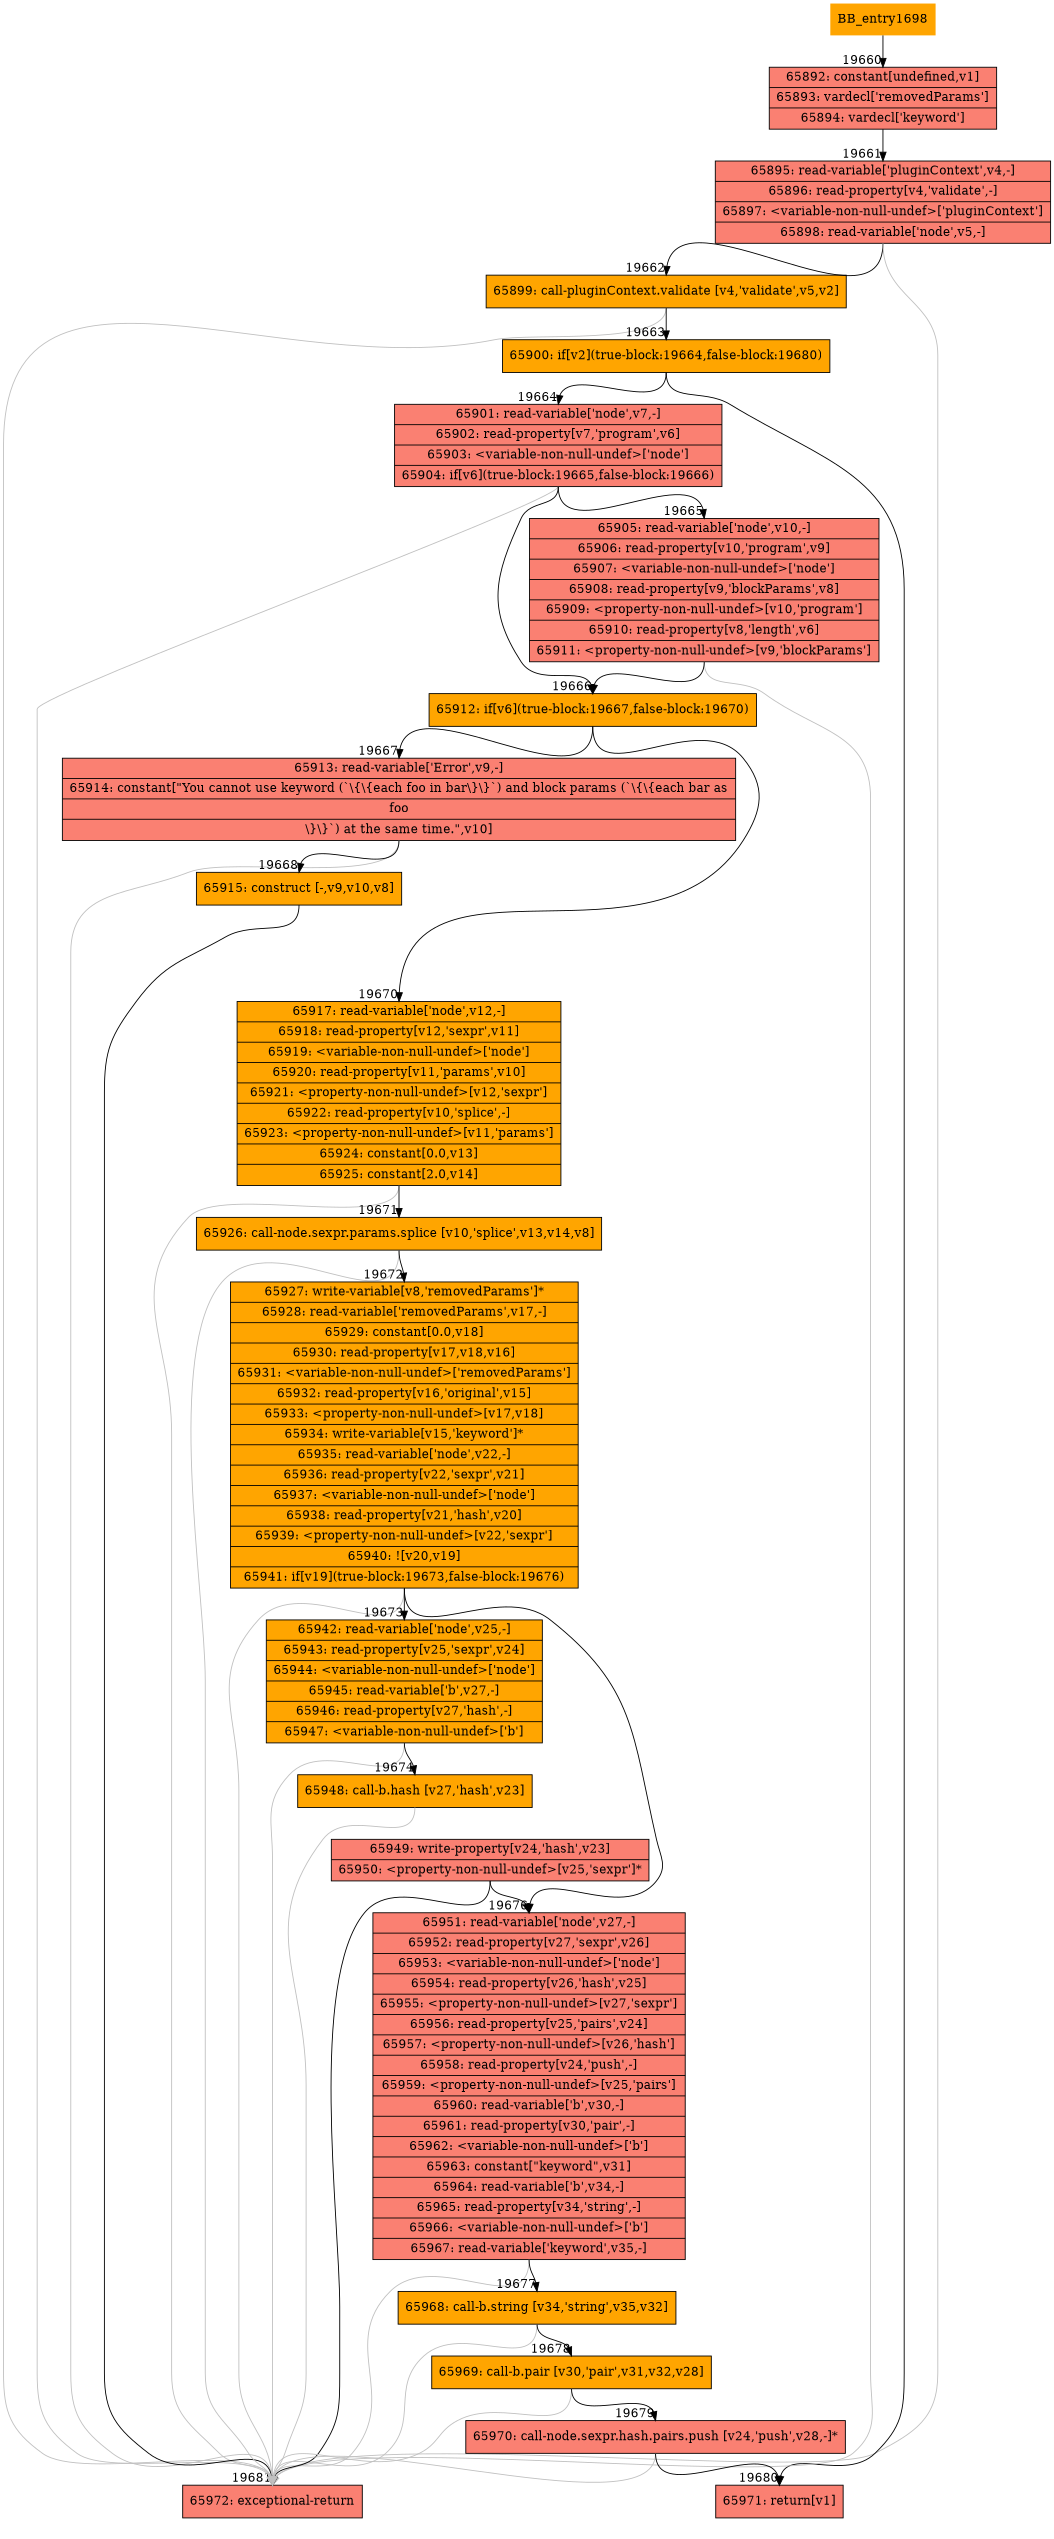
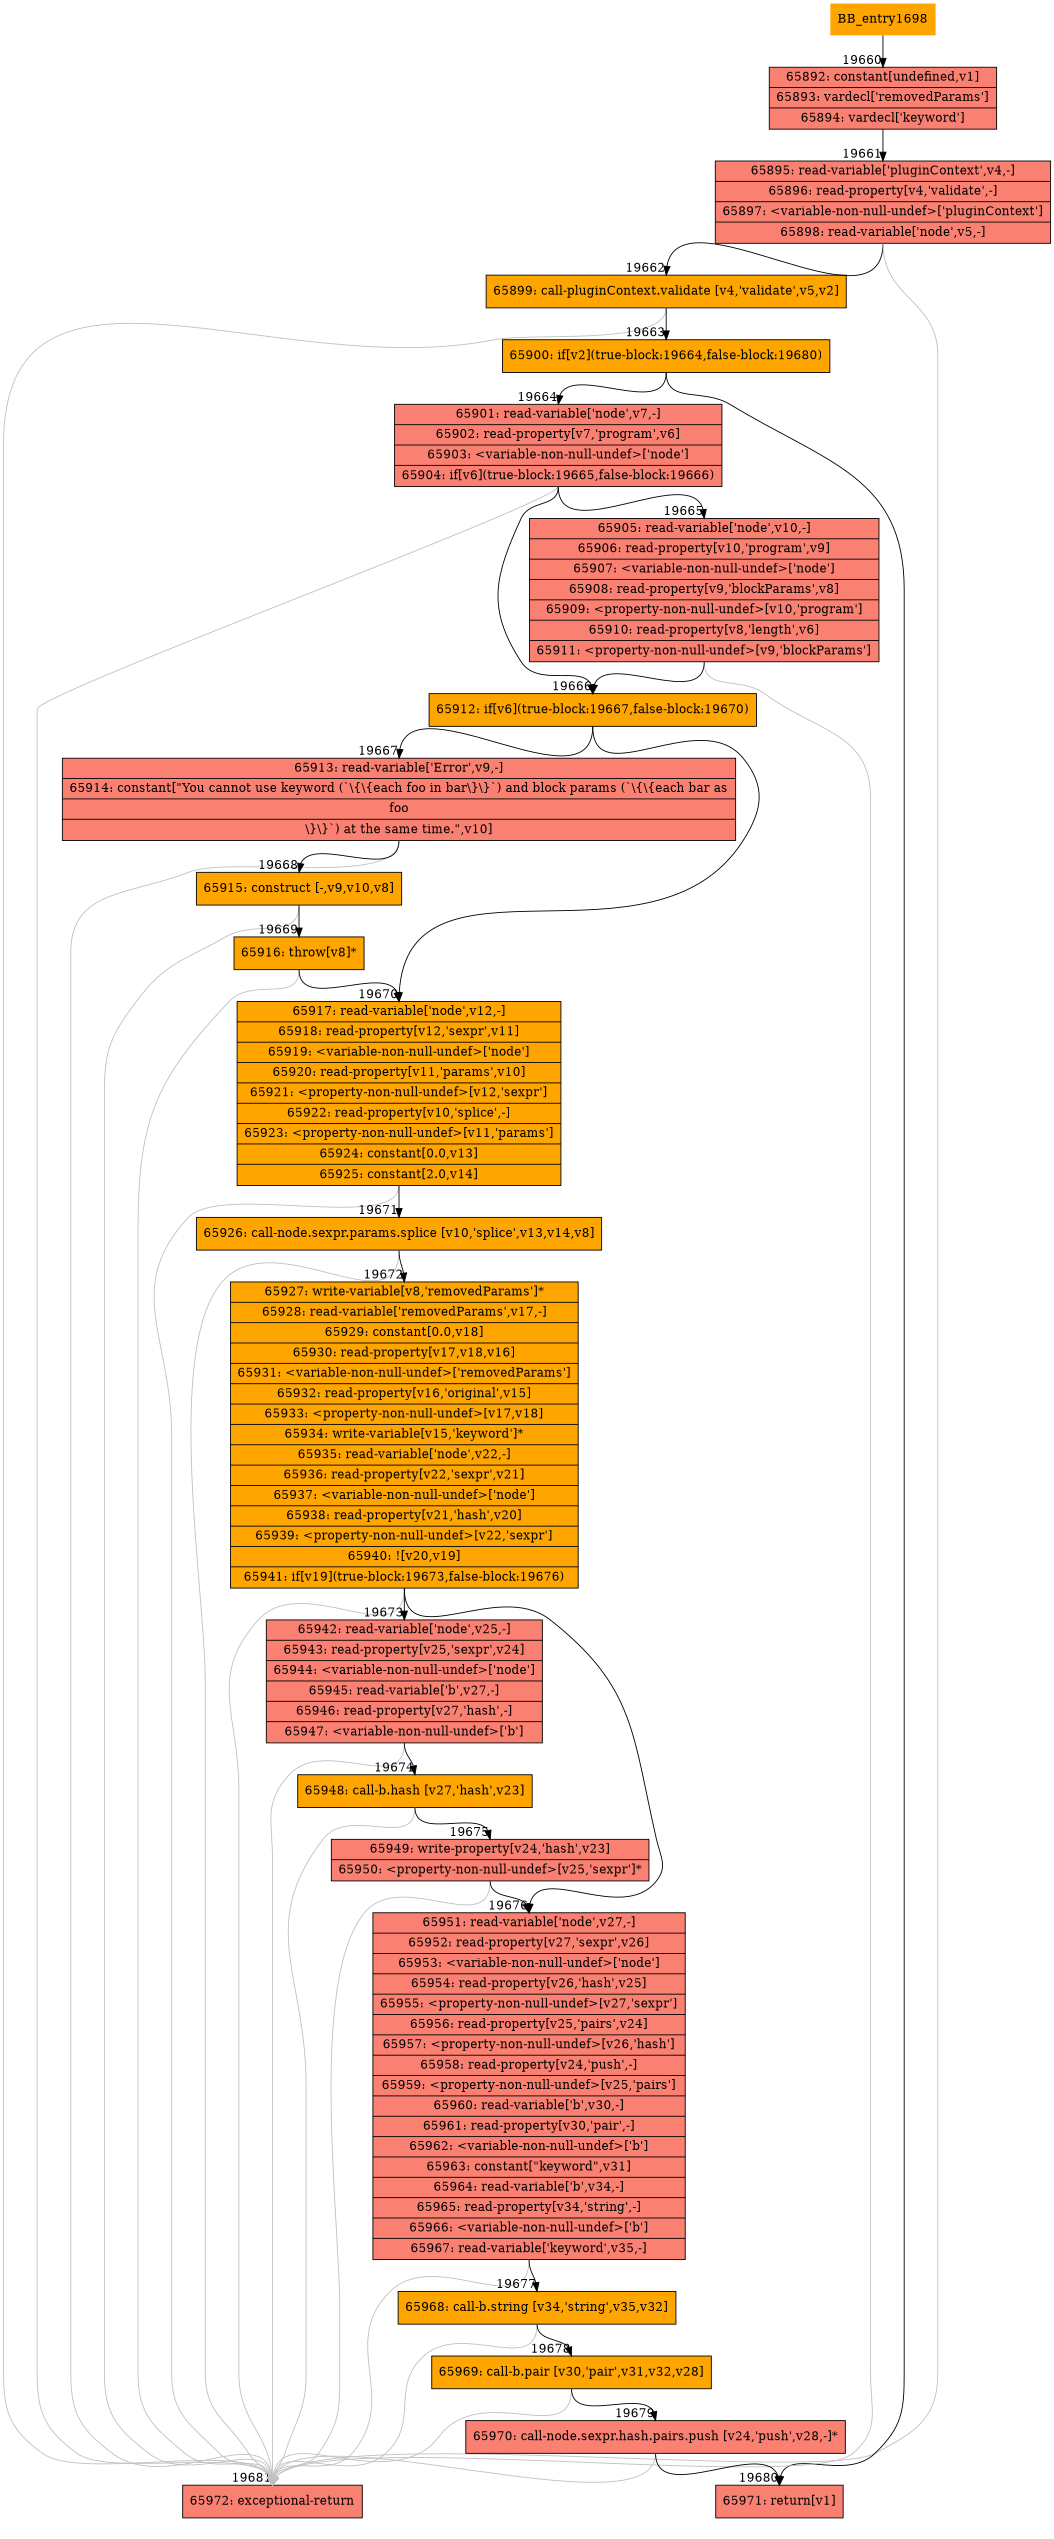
none -> (299, 953)
(404, 1681) -> (404, 1681)
(104, 1699) -> (104, 1699)
none -> (448, 1824)
(332, 2136) -> (332, 2136)
